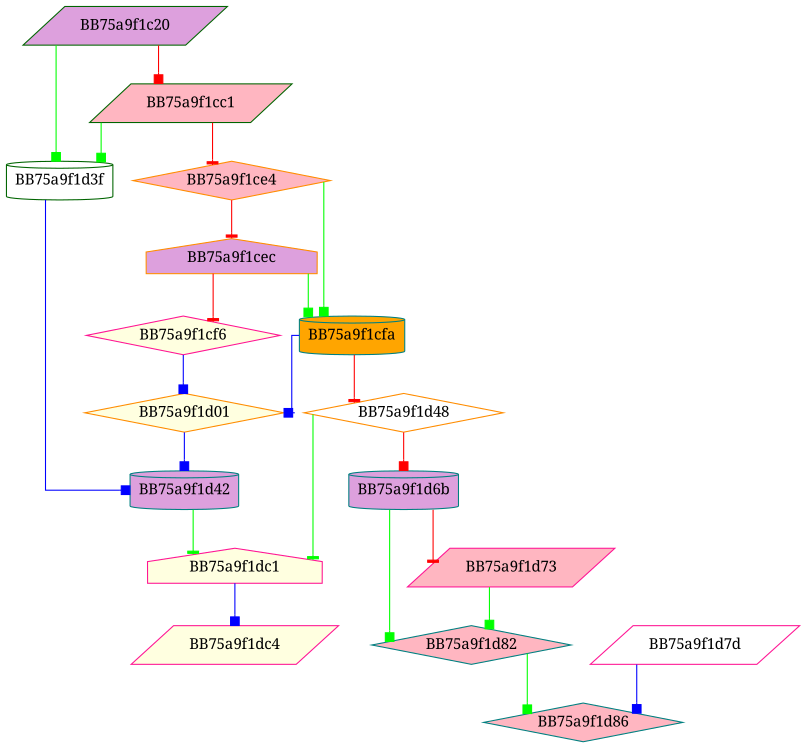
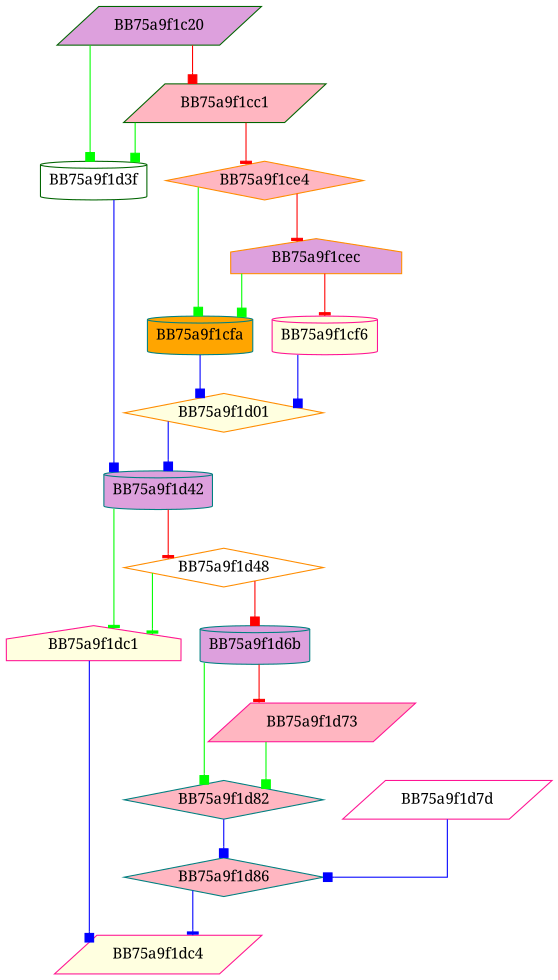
(183, 335) -> (325, 335)
(354, 376) -> (168, 532)
(527, 678) -> (224, 833)
none -> (193, 910)
